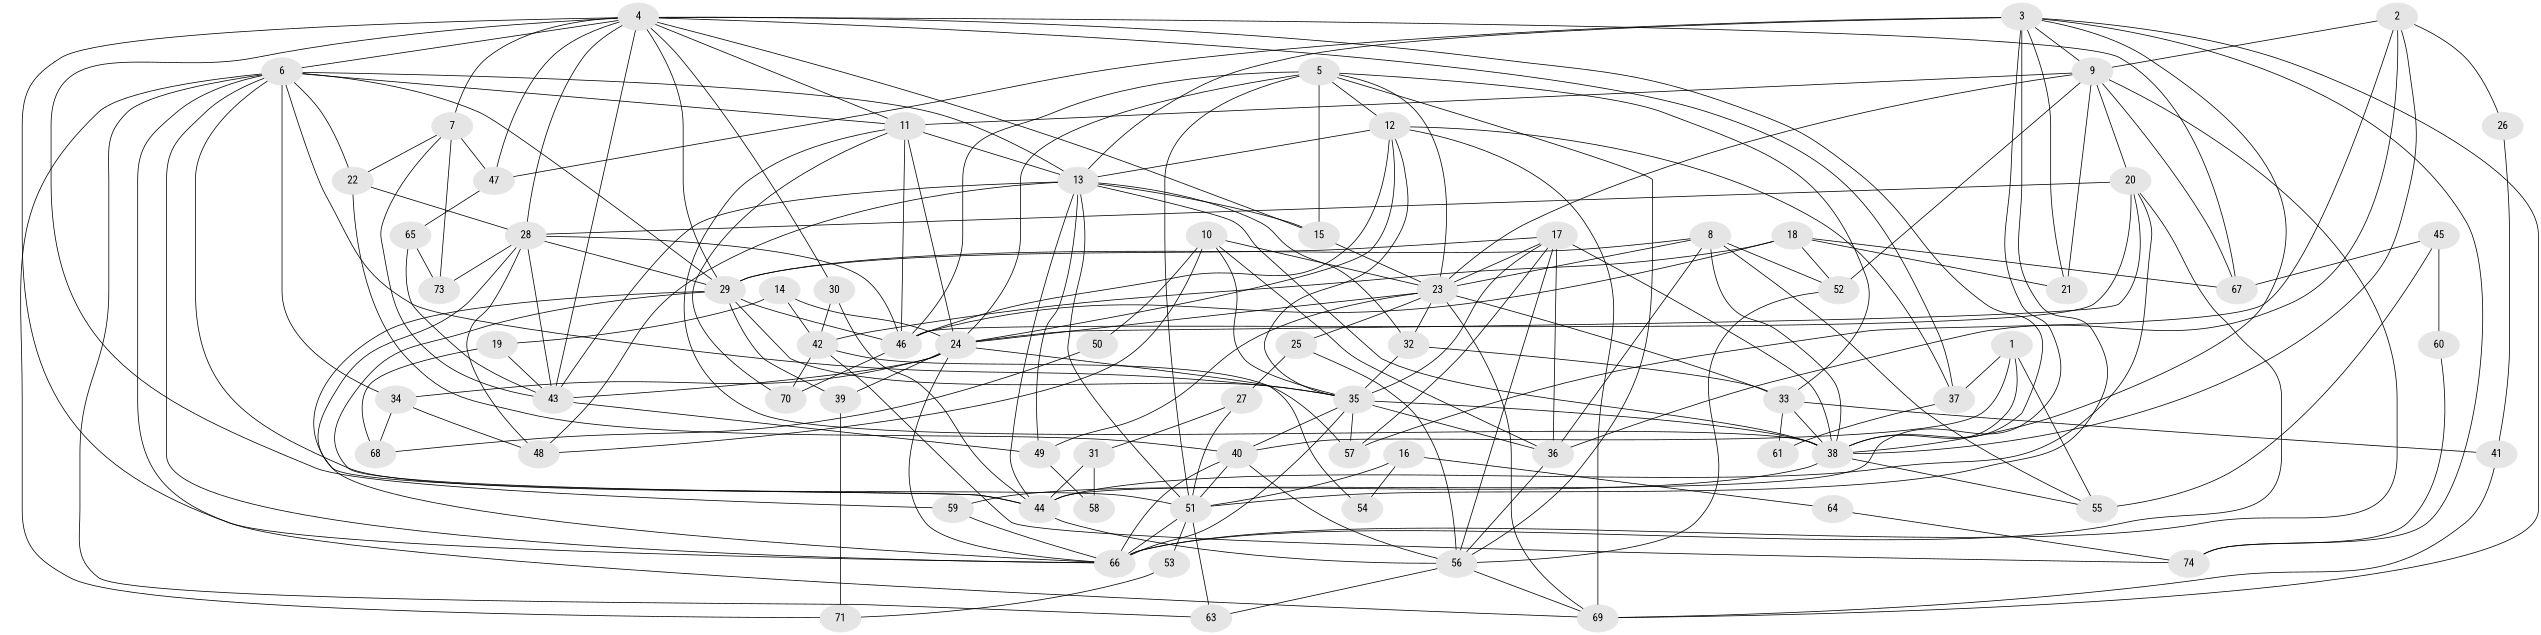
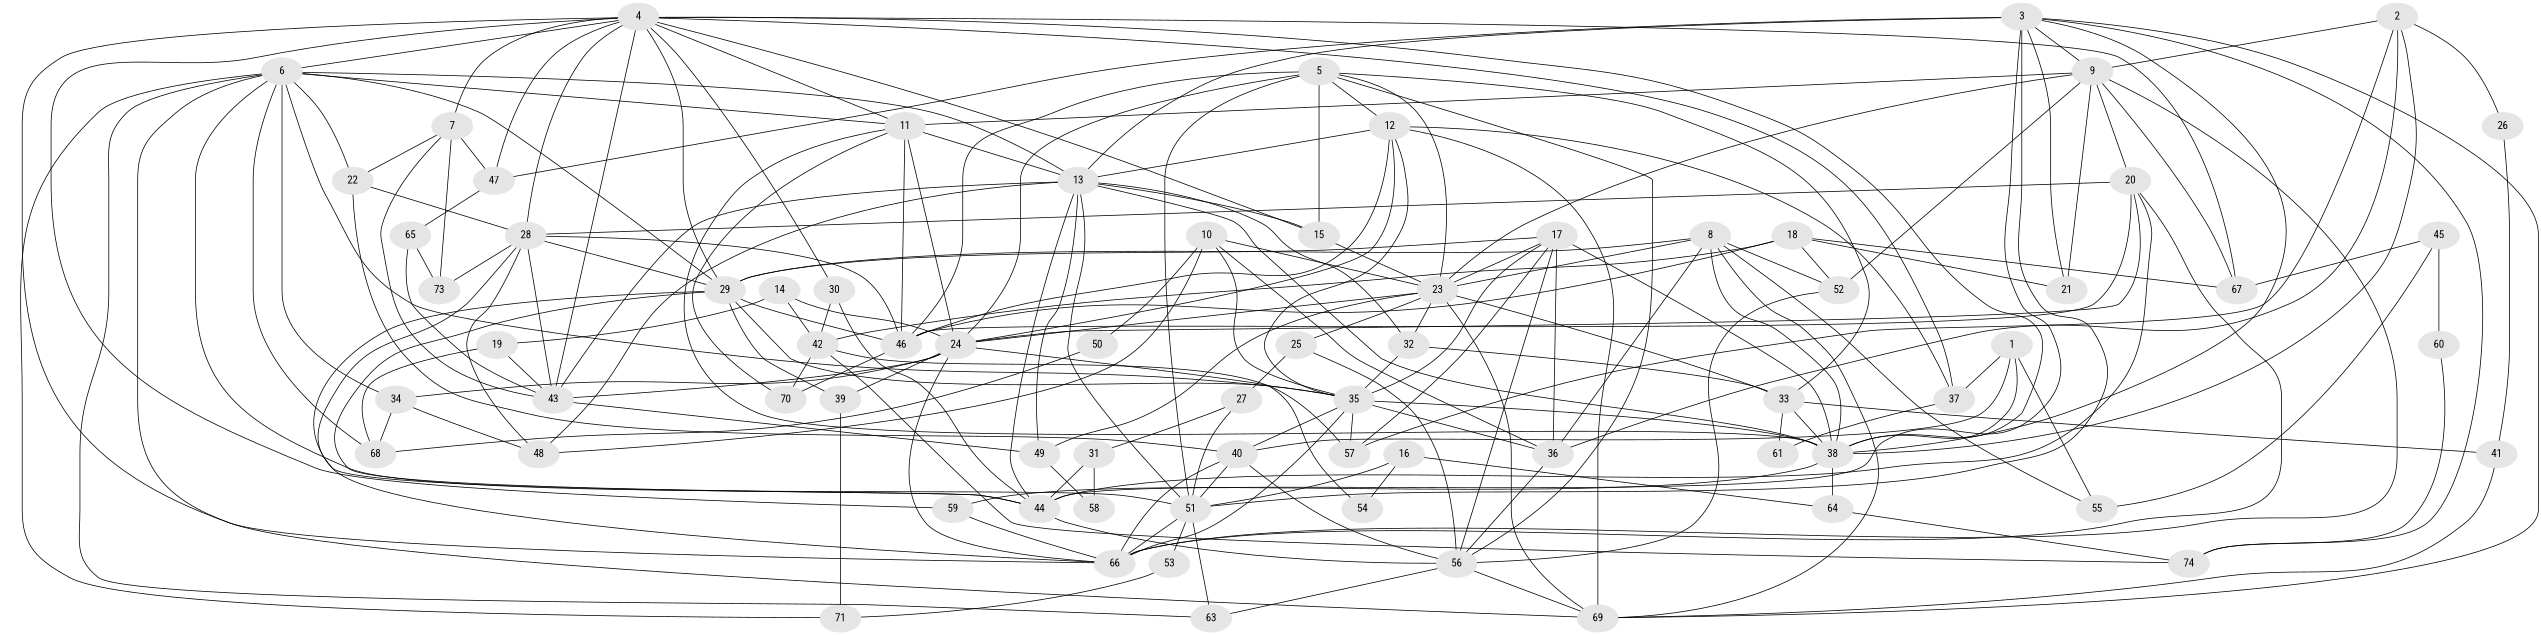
(1965, 482) -> (1833, 481)
none -> (1876, 491)
(410, 529) -> (253, 283)
